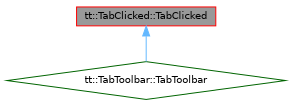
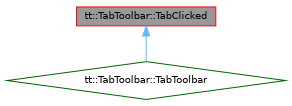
(146, 16) -> (146, 16)
